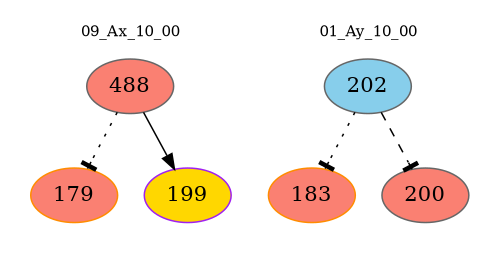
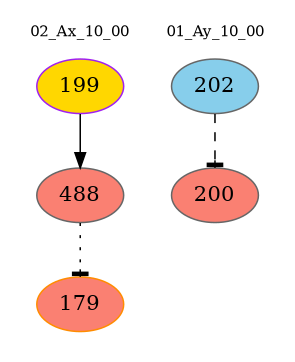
(131, 33) -> (80, 33)
(155, 134) -> (80, 133)
(312, 195) -> none
